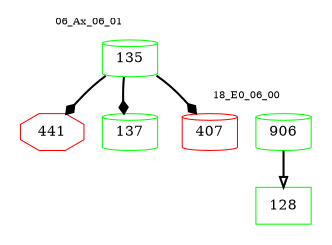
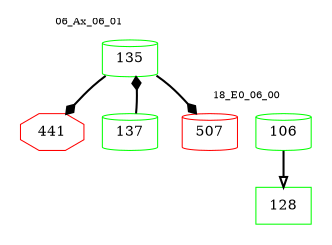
(123, 89) -> (137, 101)
(210, 132) -> (210, 132)
(284, 132) -> (284, 132)
